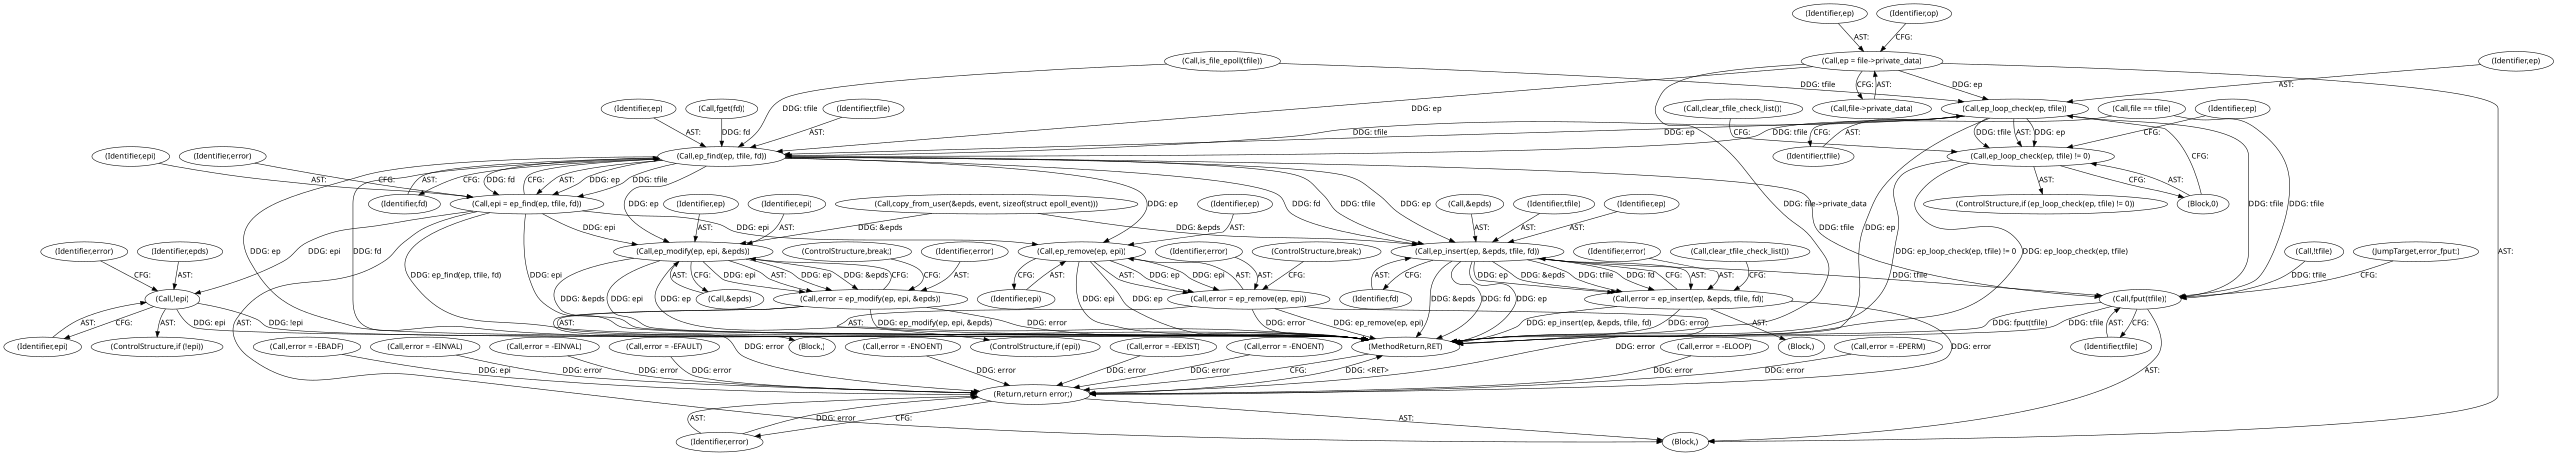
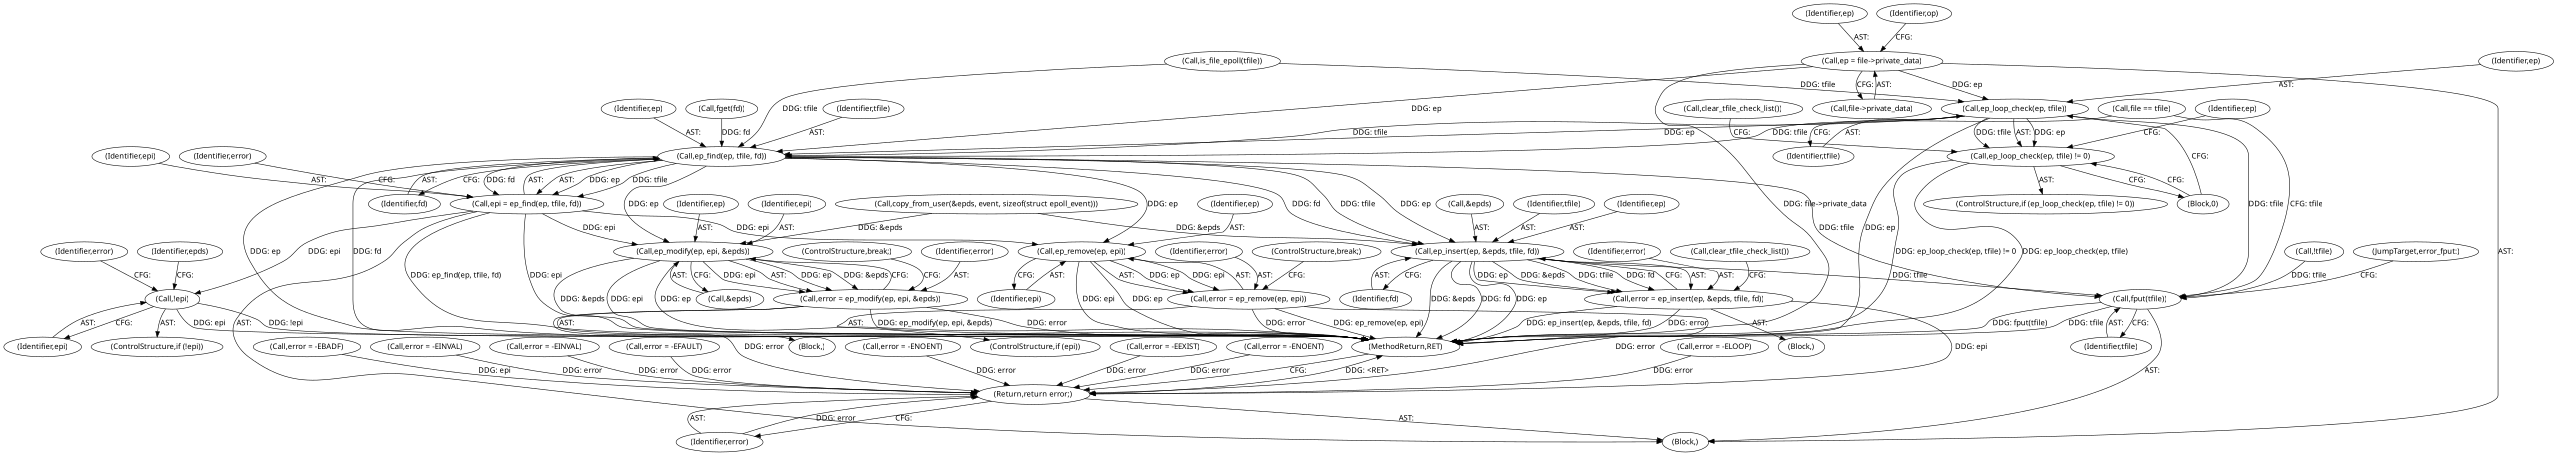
(537, 180) -> (537, 180)
(2177, 180) -> (2177, 180)
(2307, 204) -> (2307, 204)
(186, 276) -> (186, 276)
(1888, 347) -> none
(1971, 347) -> (1971, 347)
